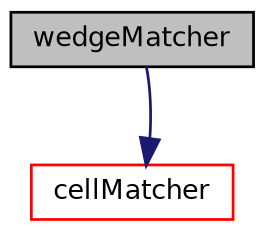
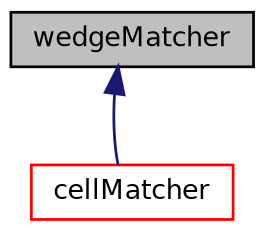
(150, 102) -> (114, 130)
